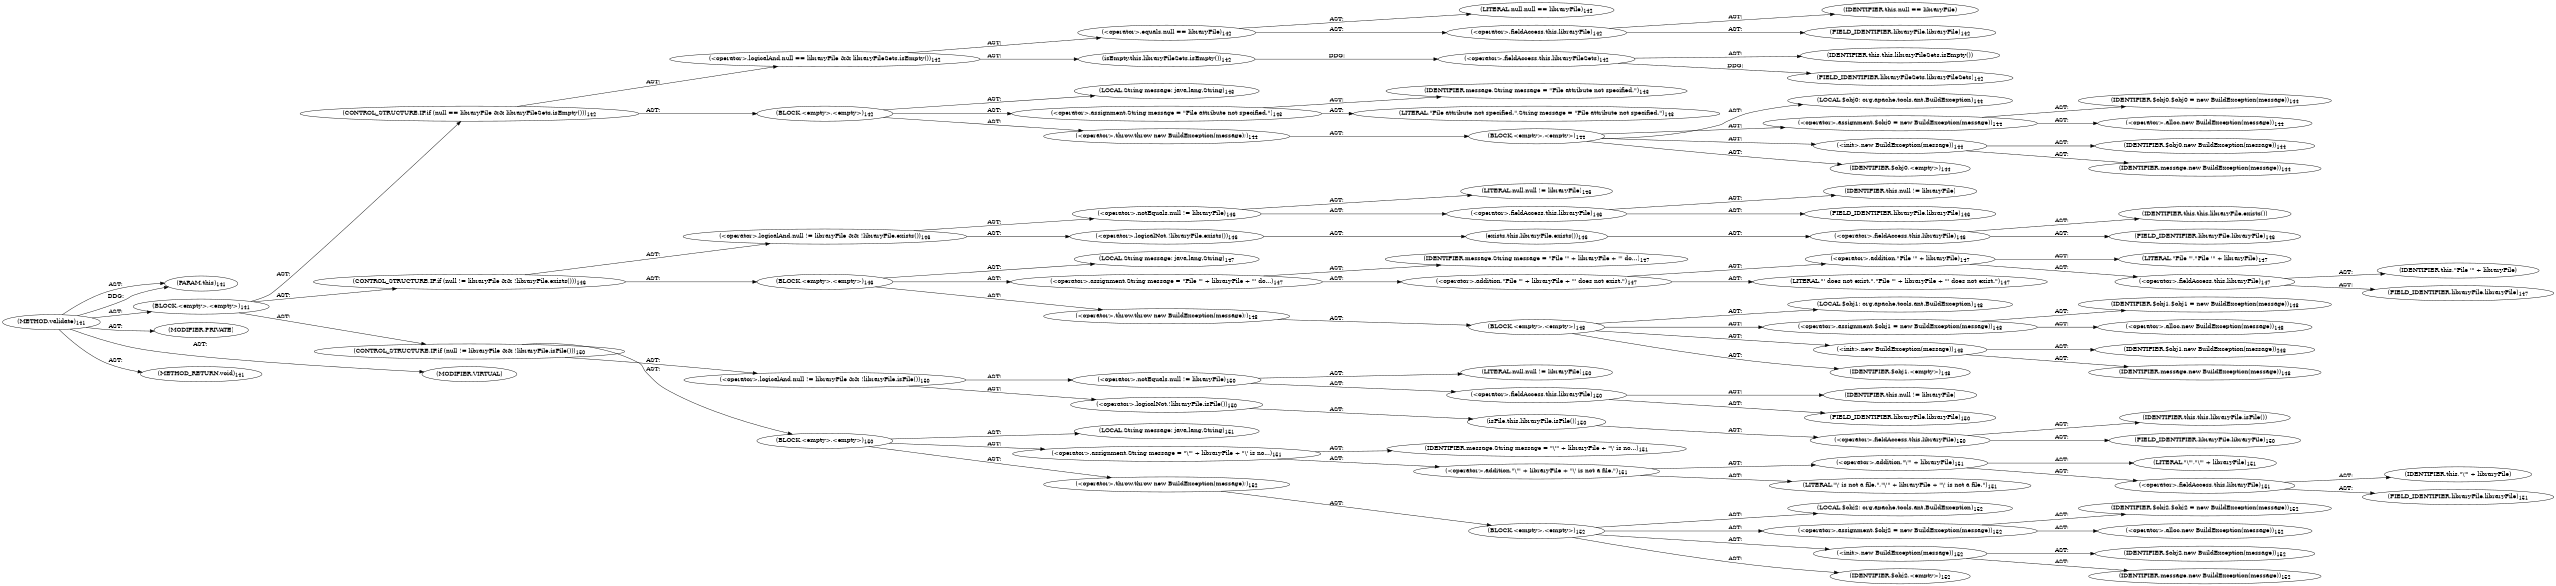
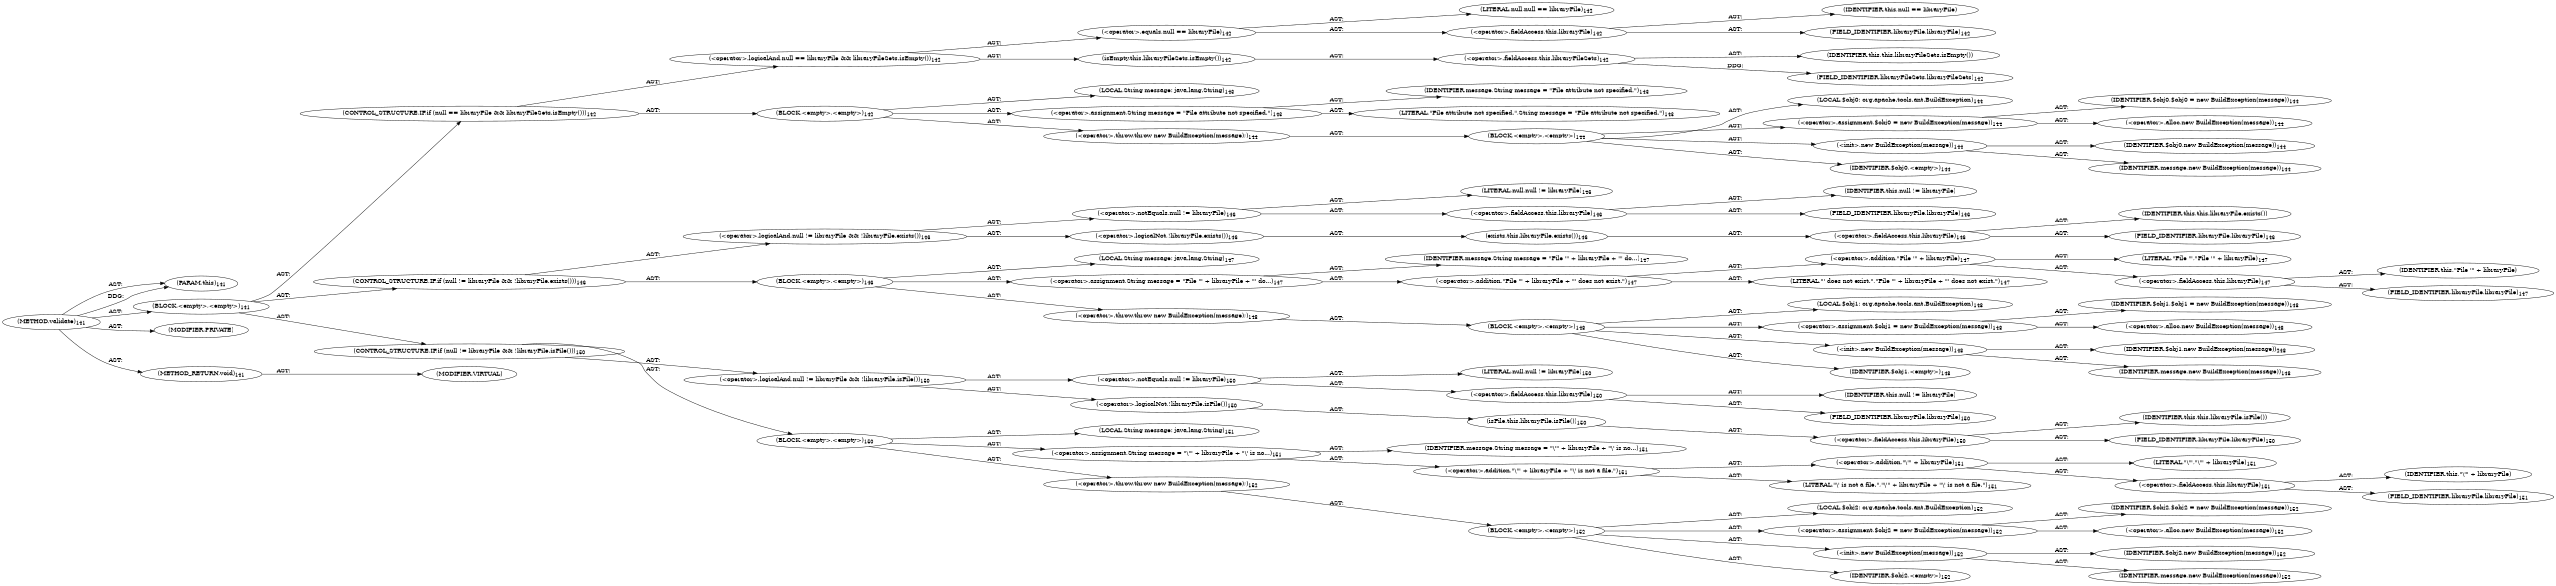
(1338, 56) -> (1338, 56)
(243, 360) -> (340, 374)
